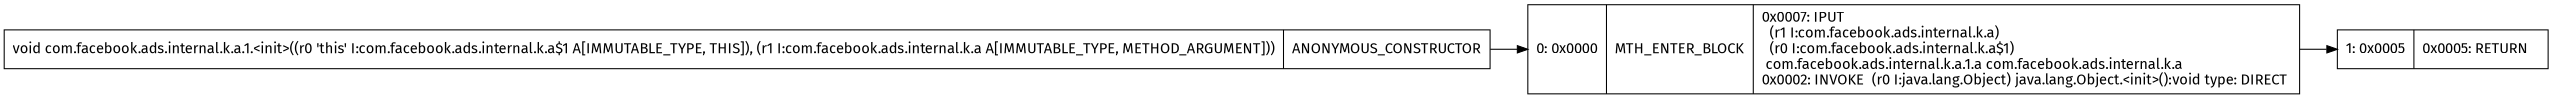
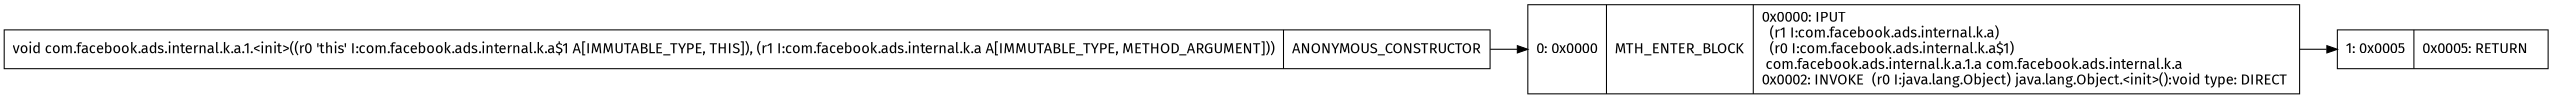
(1807, 17) -> (1808, 17)
